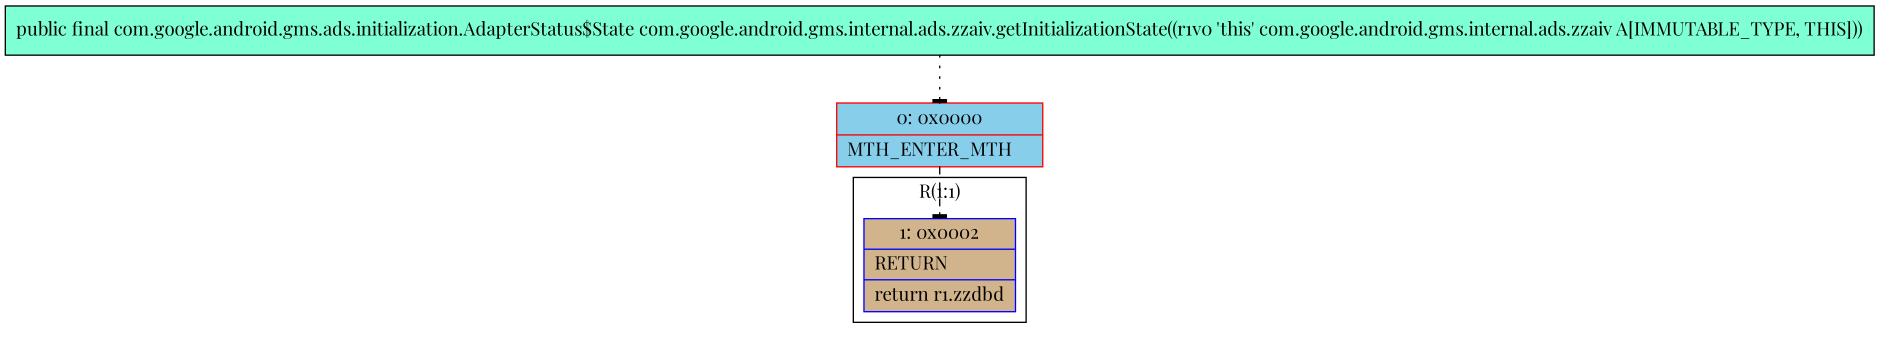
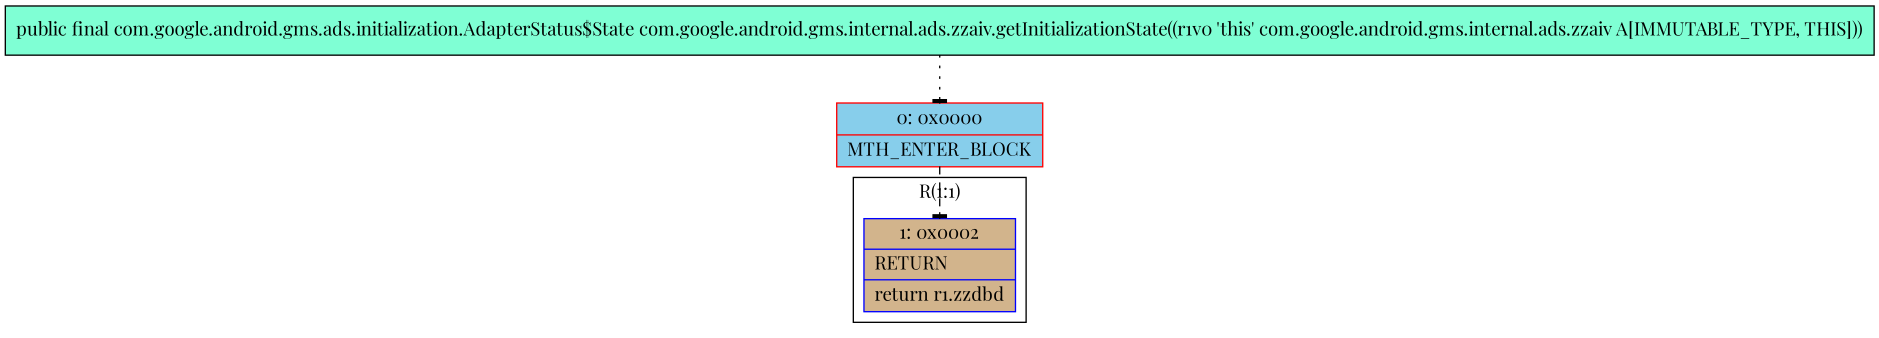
(930, 150) -> (940, 150)
